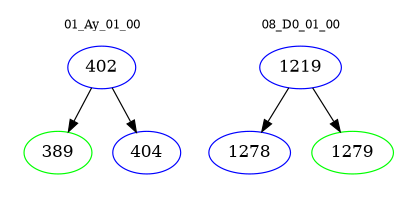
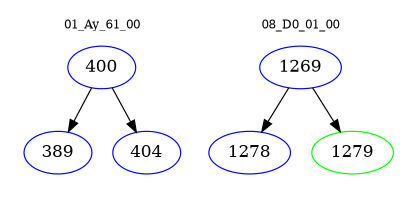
(102, 25) -> (102, 25)
(102, 67) -> (102, 67)
(301, 67) -> (301, 67)
(58, 153) -> (58, 153)
